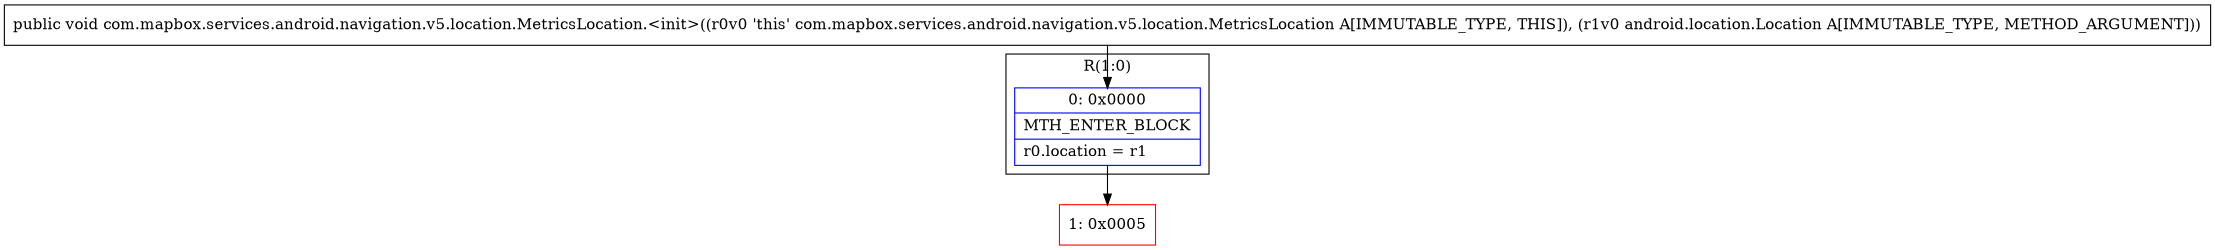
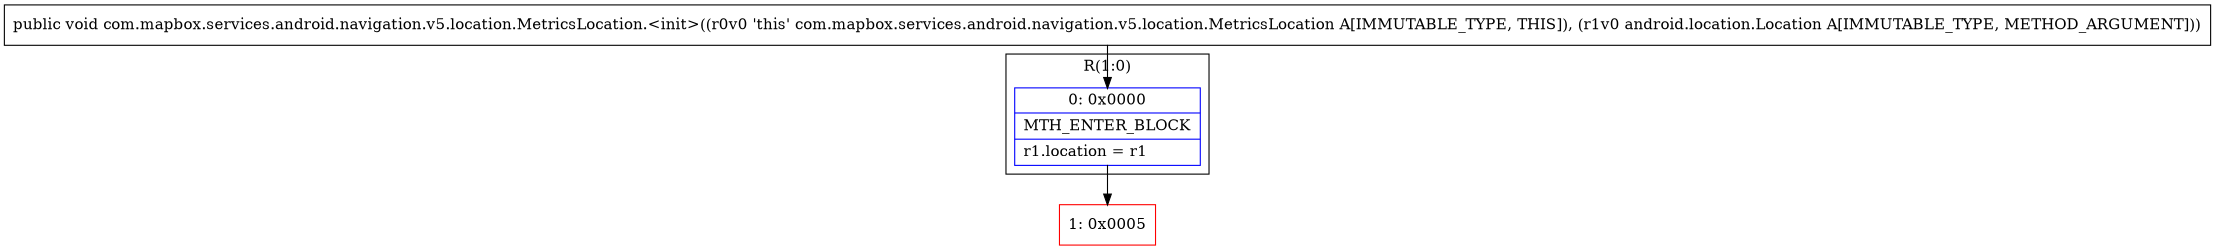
(1086, 152) -> (1086, 152)
